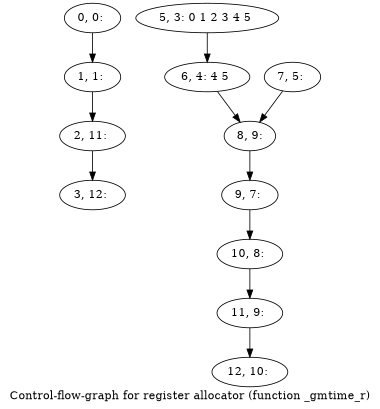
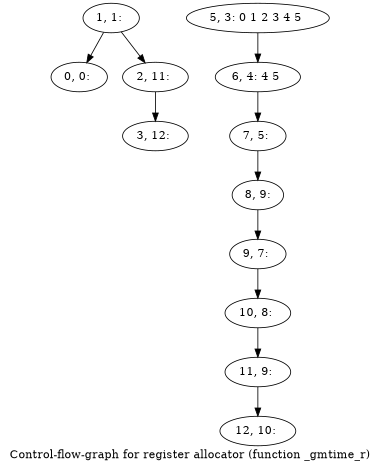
(93, 44) -> (97, 44)
(226, 103) -> (258, 103)
